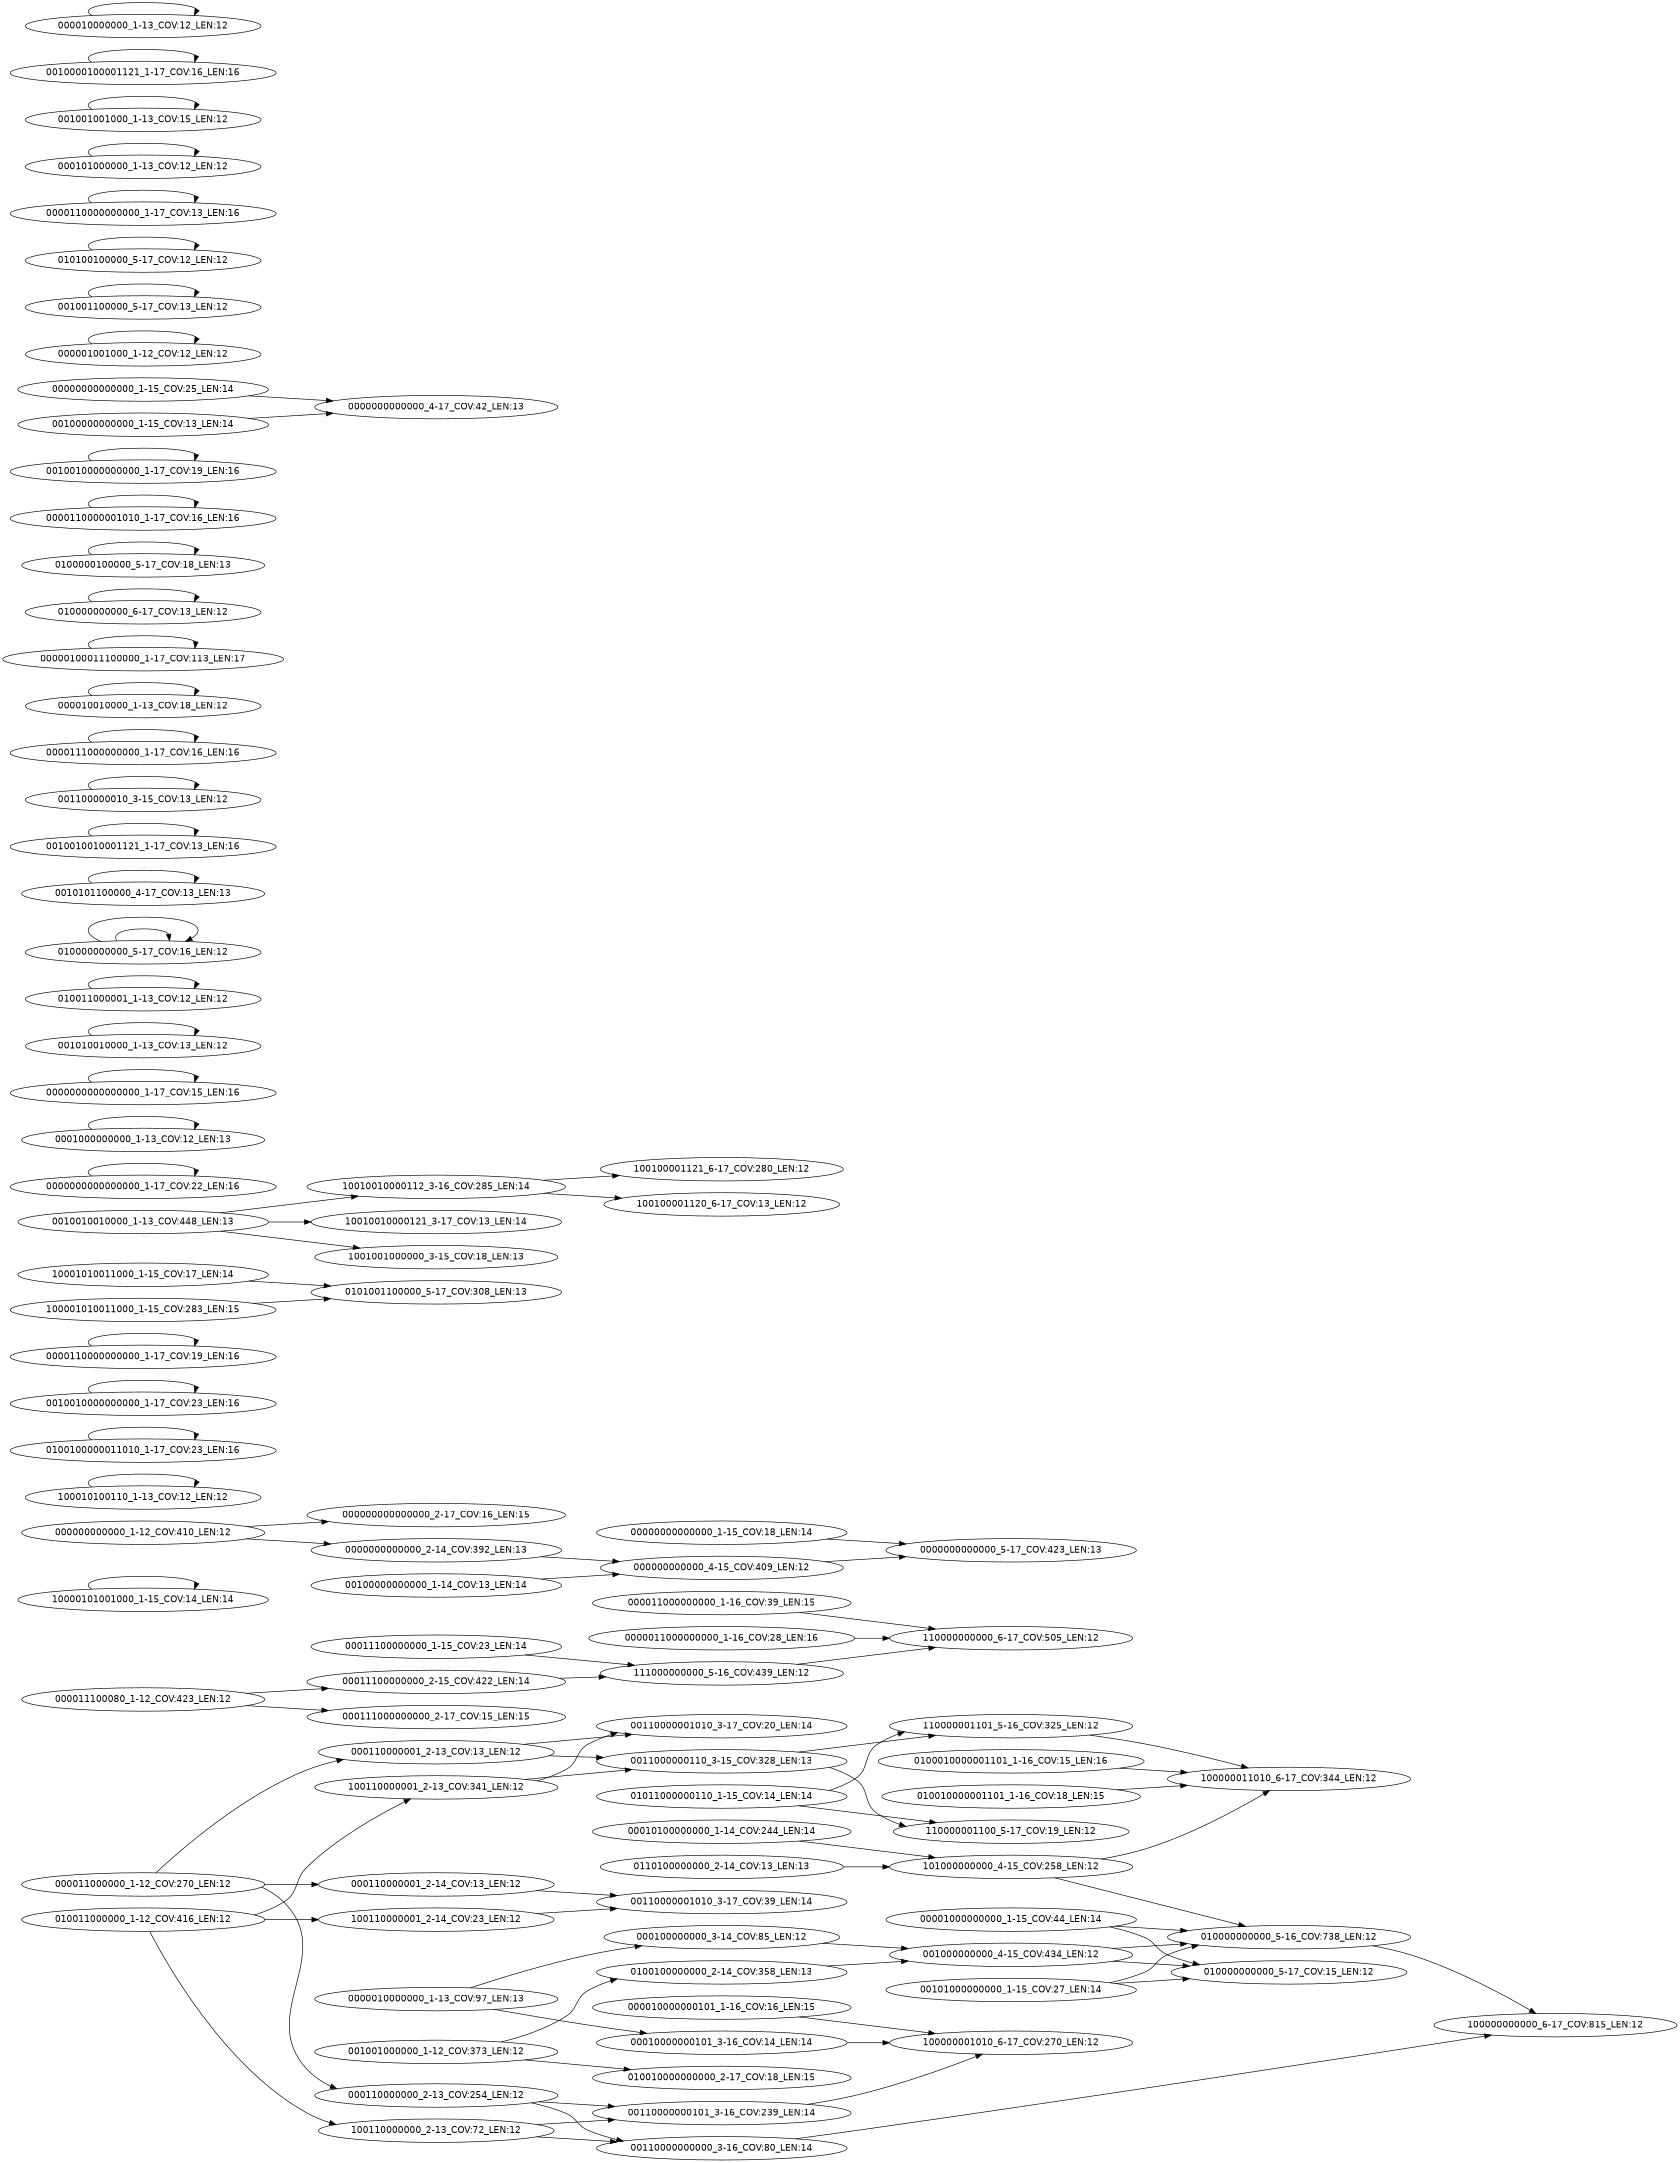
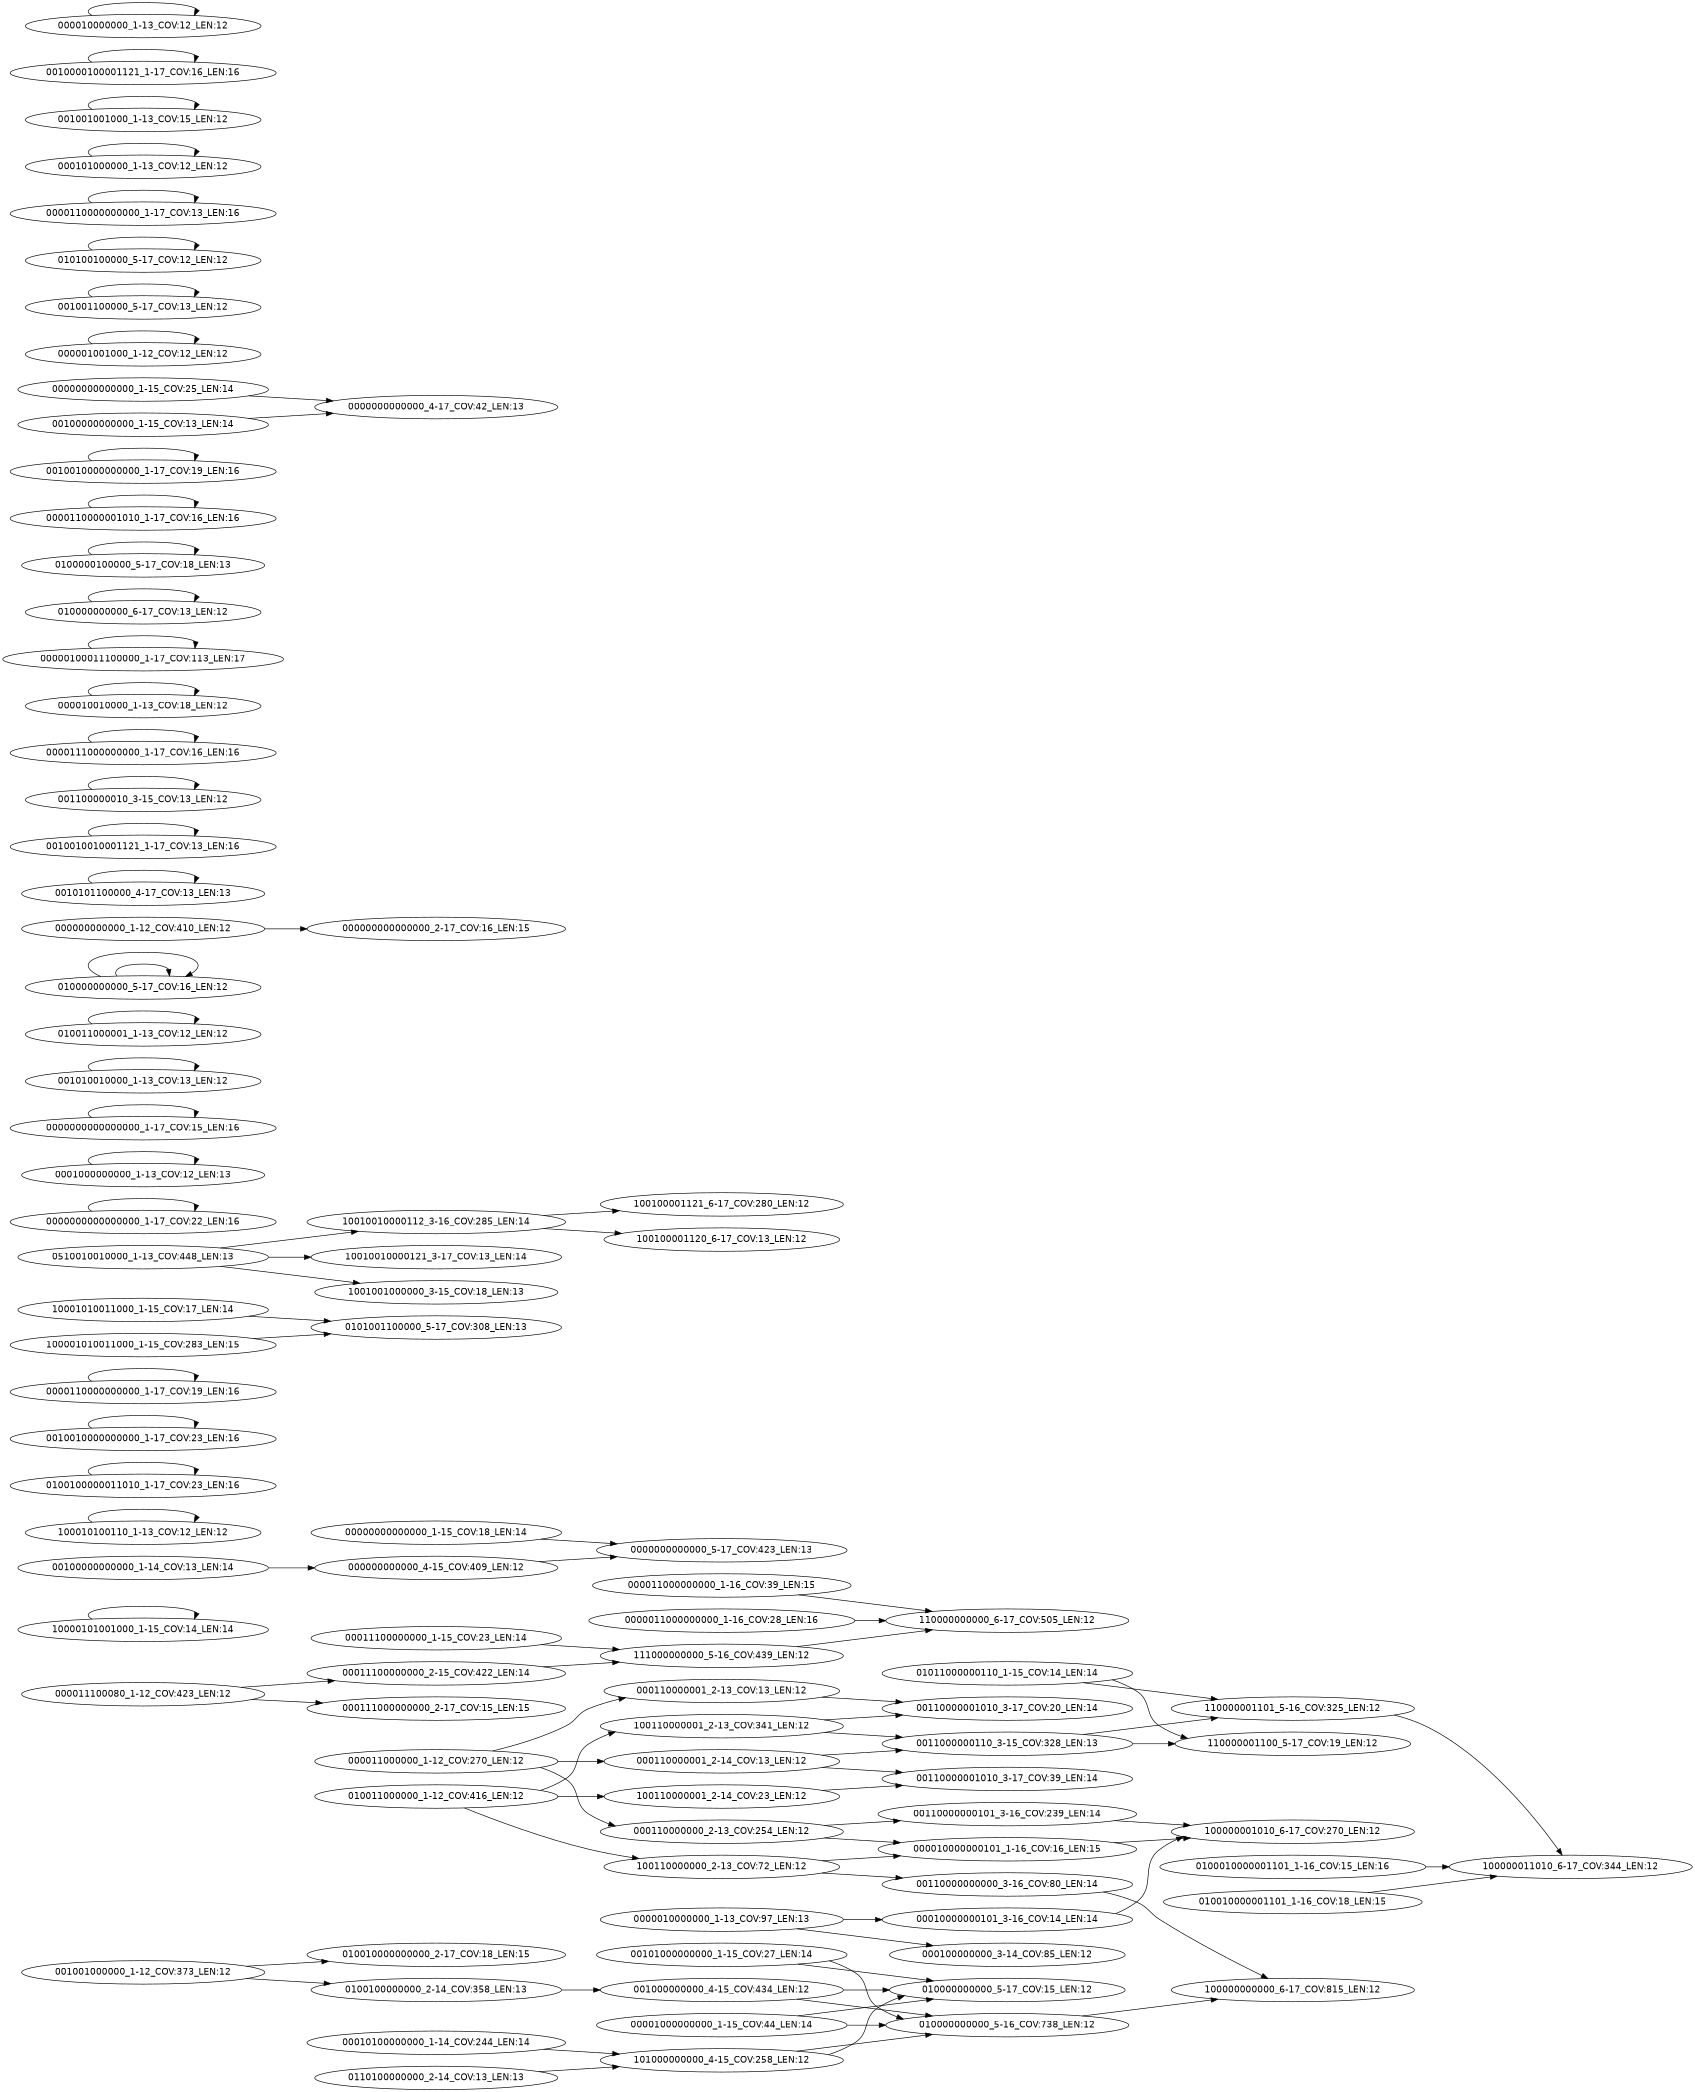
(143, 1222) -> (143, 1257)
(436, 1550) -> none
(573, 1757) -> (859, 1753)
(1185, 1834) -> (865, 2031)
(862, 1946) -> none
(573, 2118) -> (859, 1840)
(571, 2122) -> (858, 1859)
